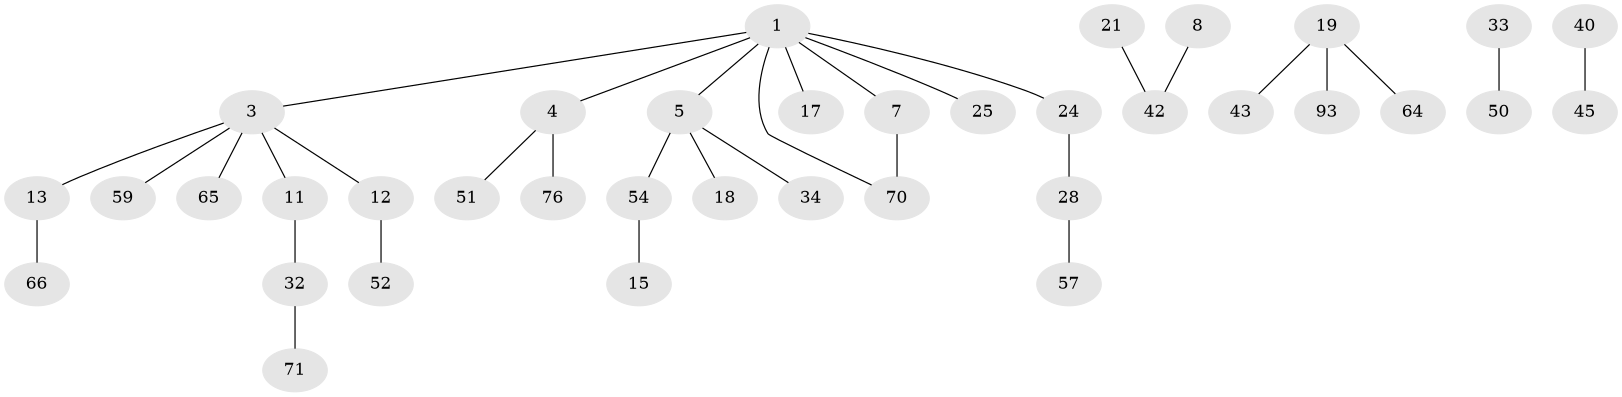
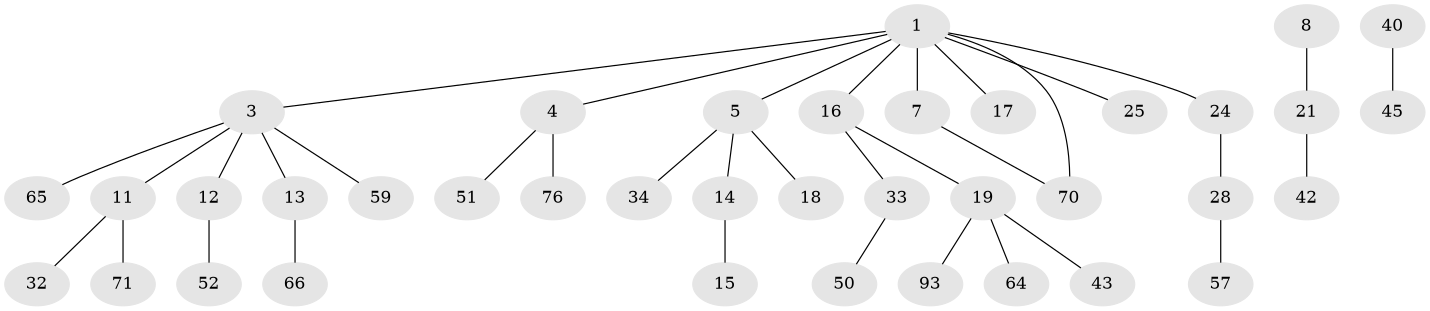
(1176, 69) -> (1307, 69)
none -> (831, 112)
(639, 198) -> (725, 198)
(295, 327) -> (123, 241)
